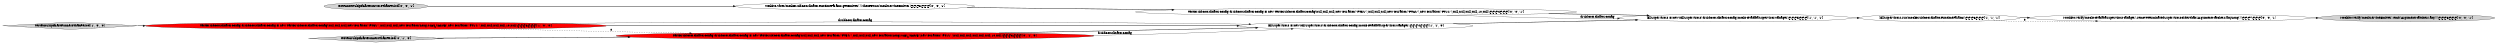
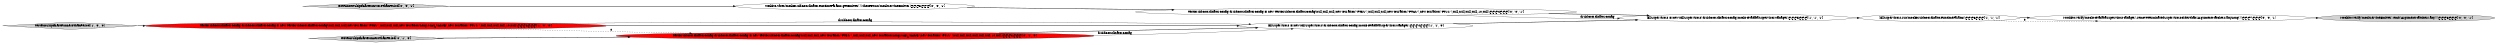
(376, 6) -> (376, 6)
